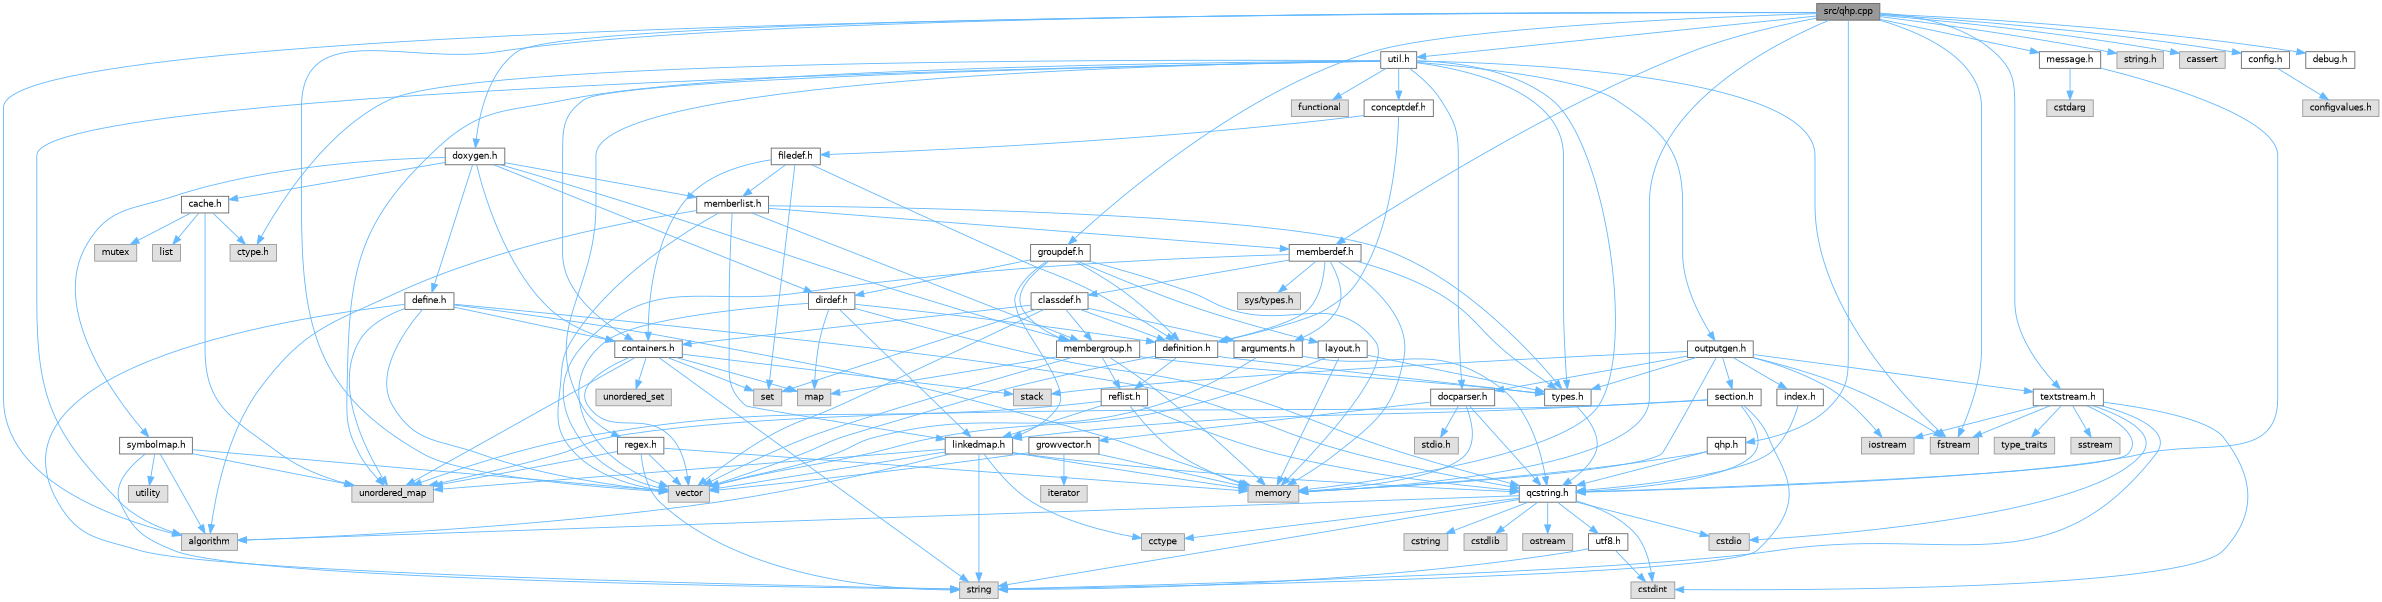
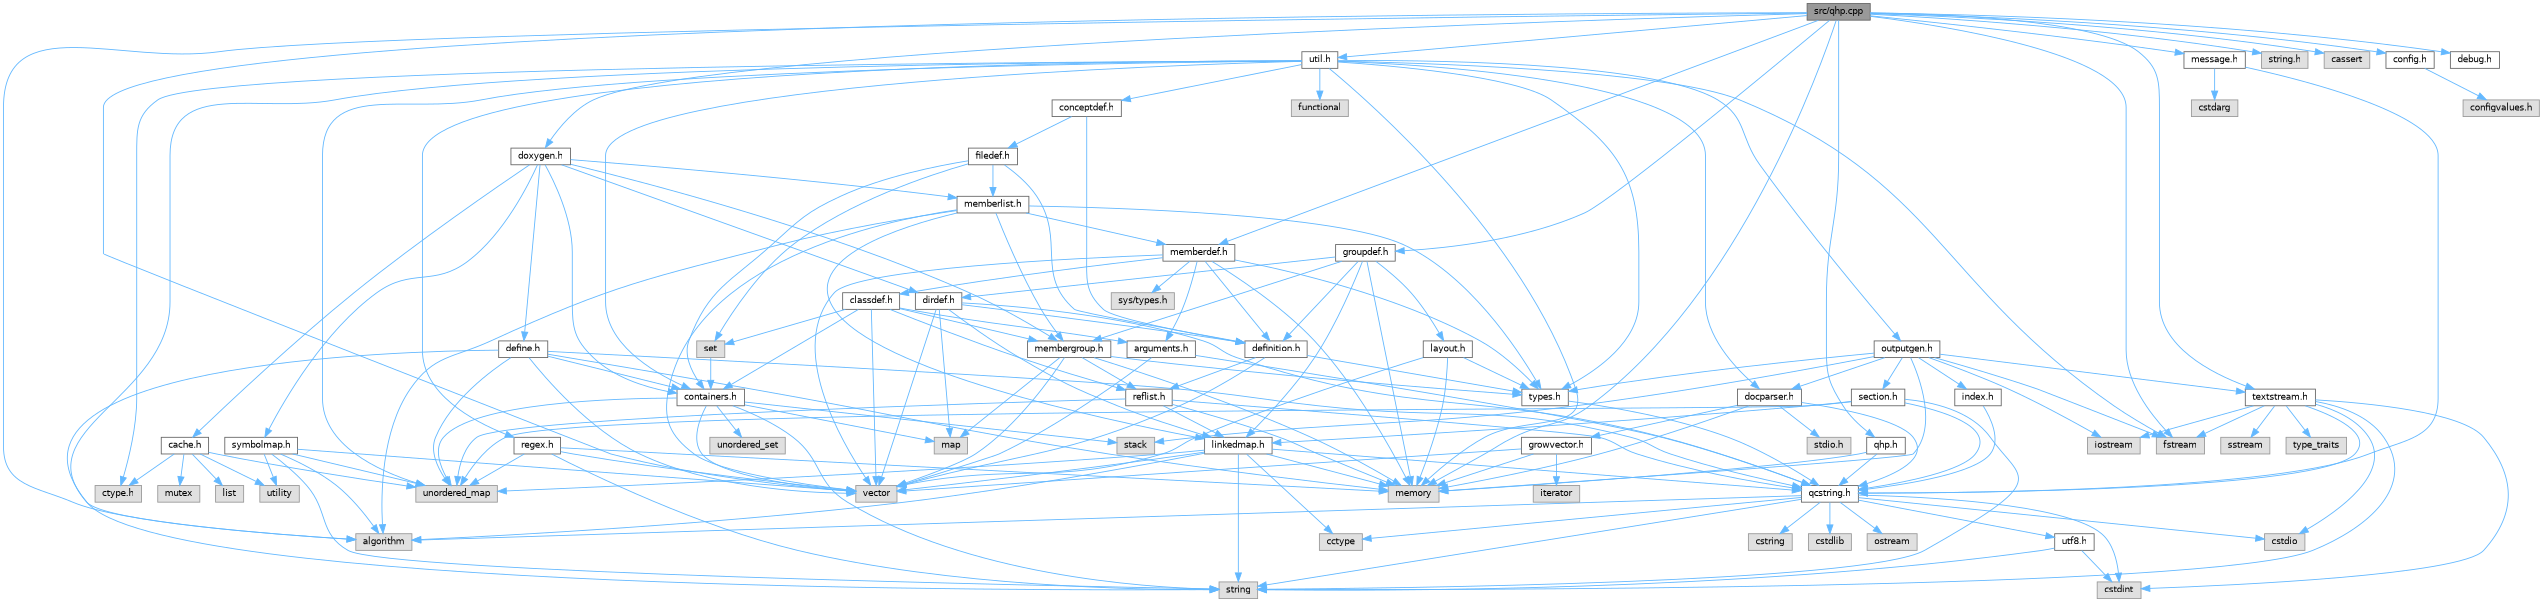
(1119, 324) -> (991, 348)
(706, 373) -> (711, 369)
none -> (228, 468)
